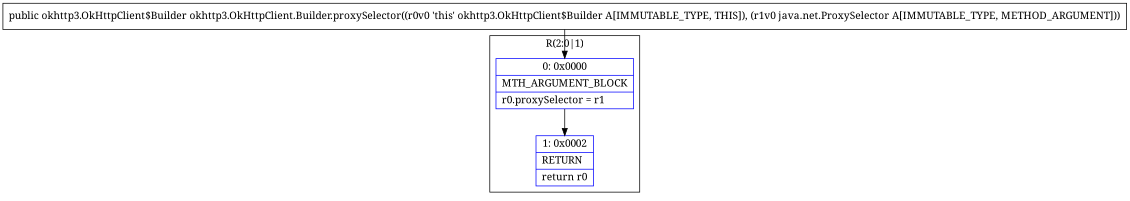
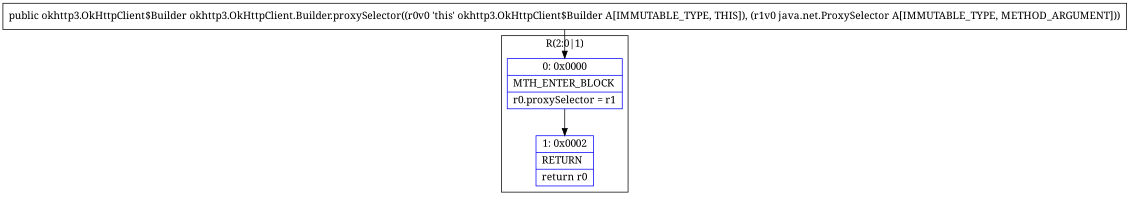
(565, 83) -> (564, 83)
